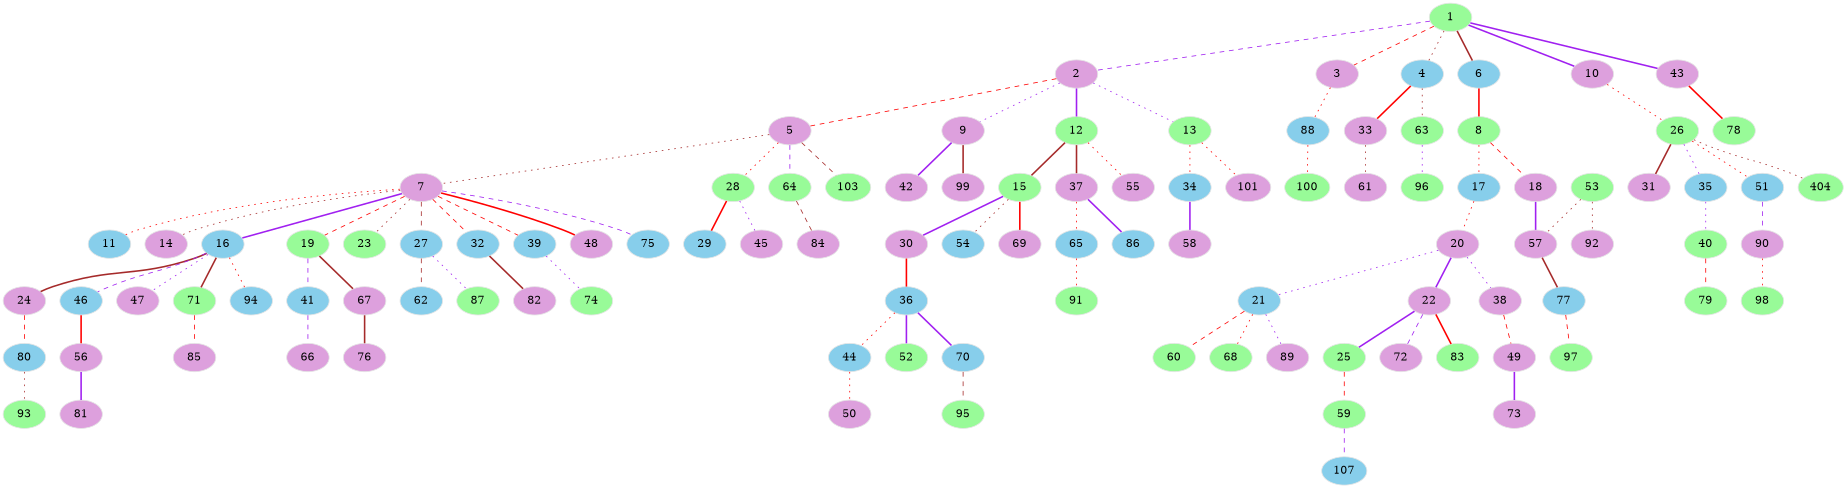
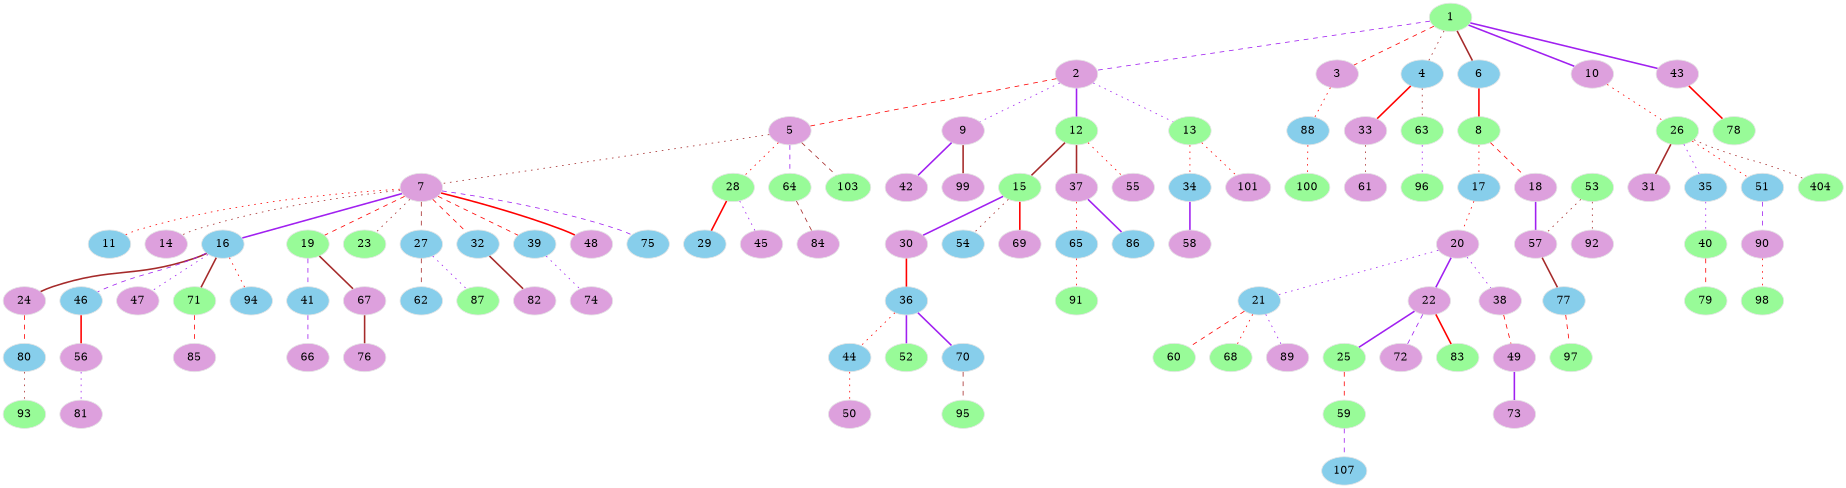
(591, 301) -> (591, 301)
(81, 386) -> (81, 386)
